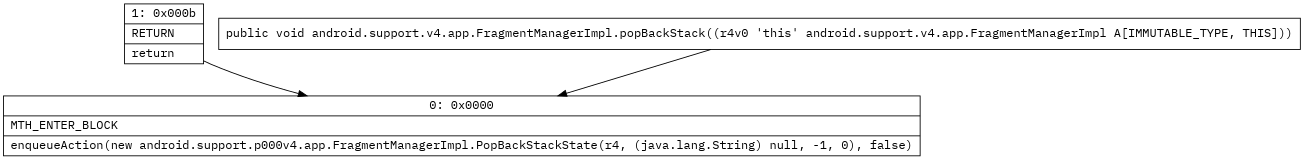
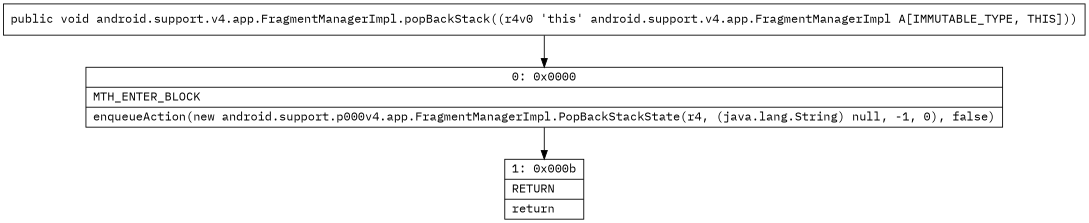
(250, 79) -> (544, 139)
